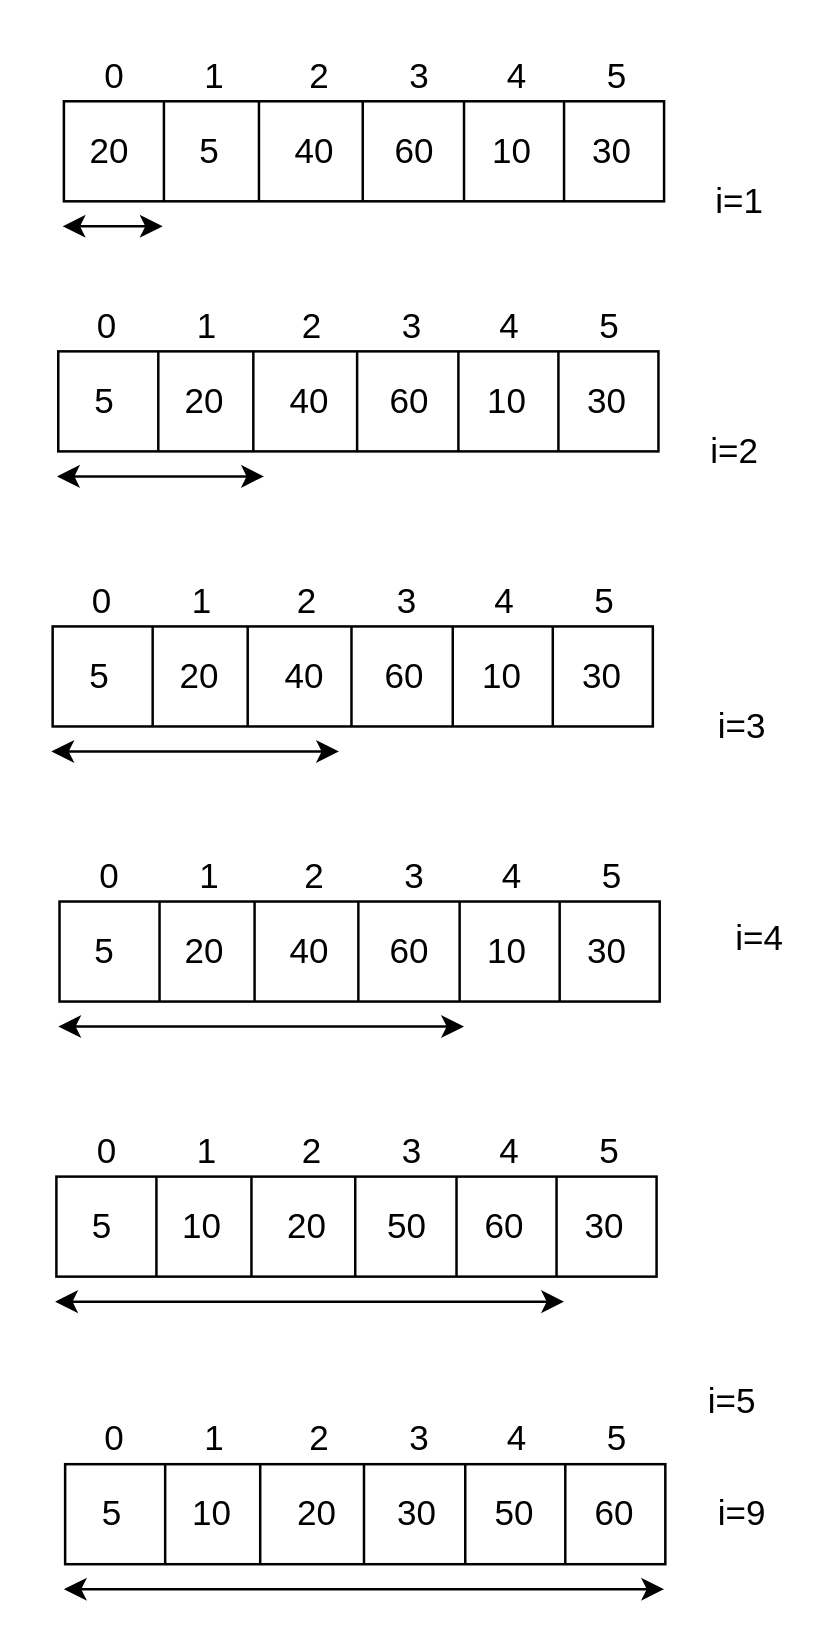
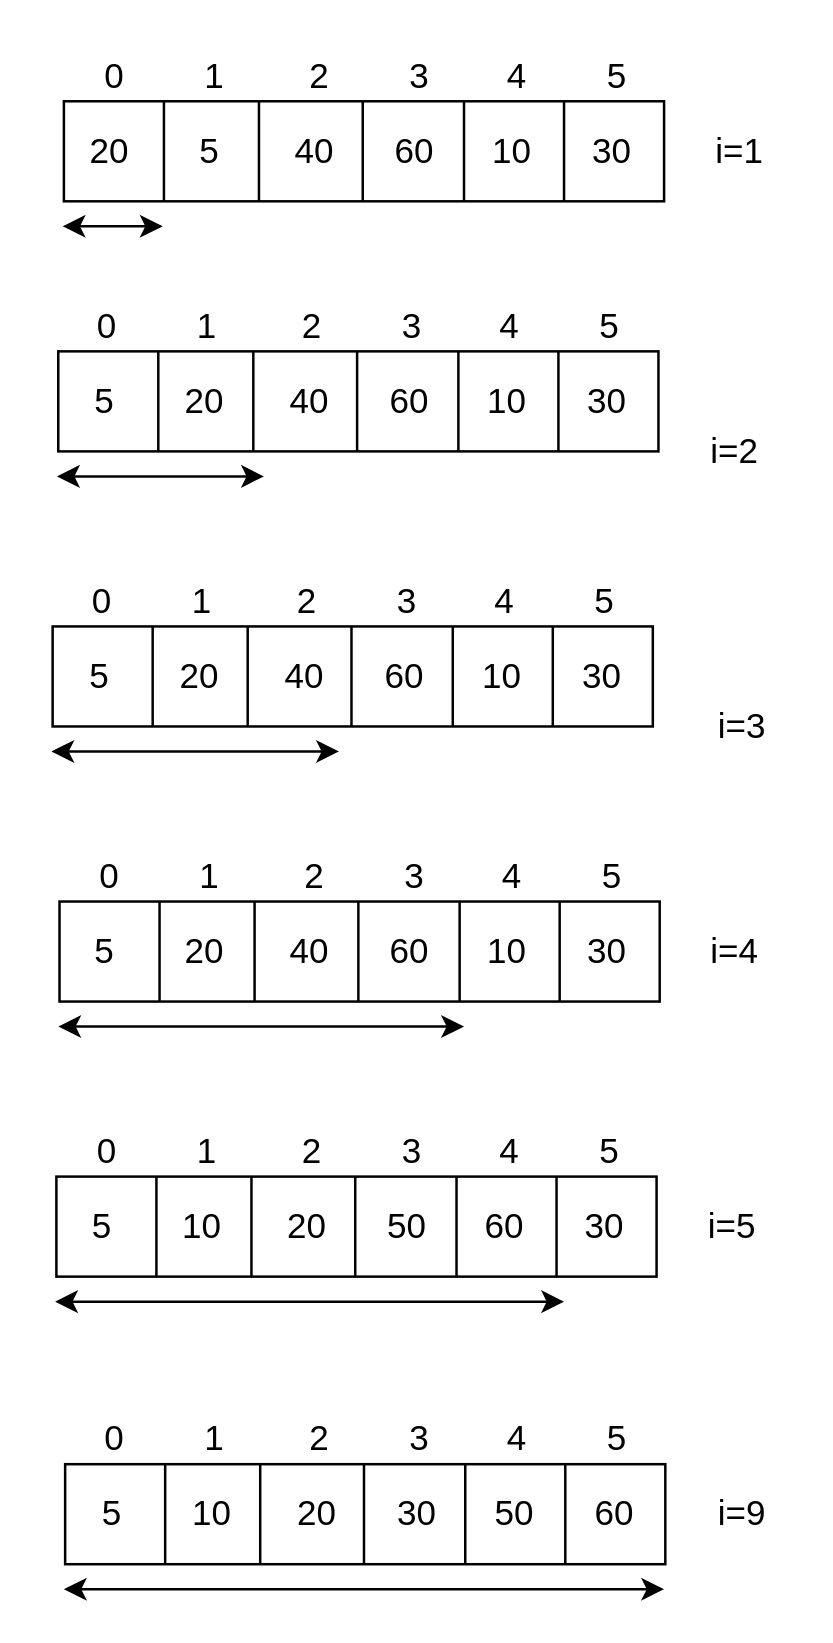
(739, 201) -> (739, 151)
(759, 939) -> (734, 951)
(731, 1401) -> (731, 1226)
